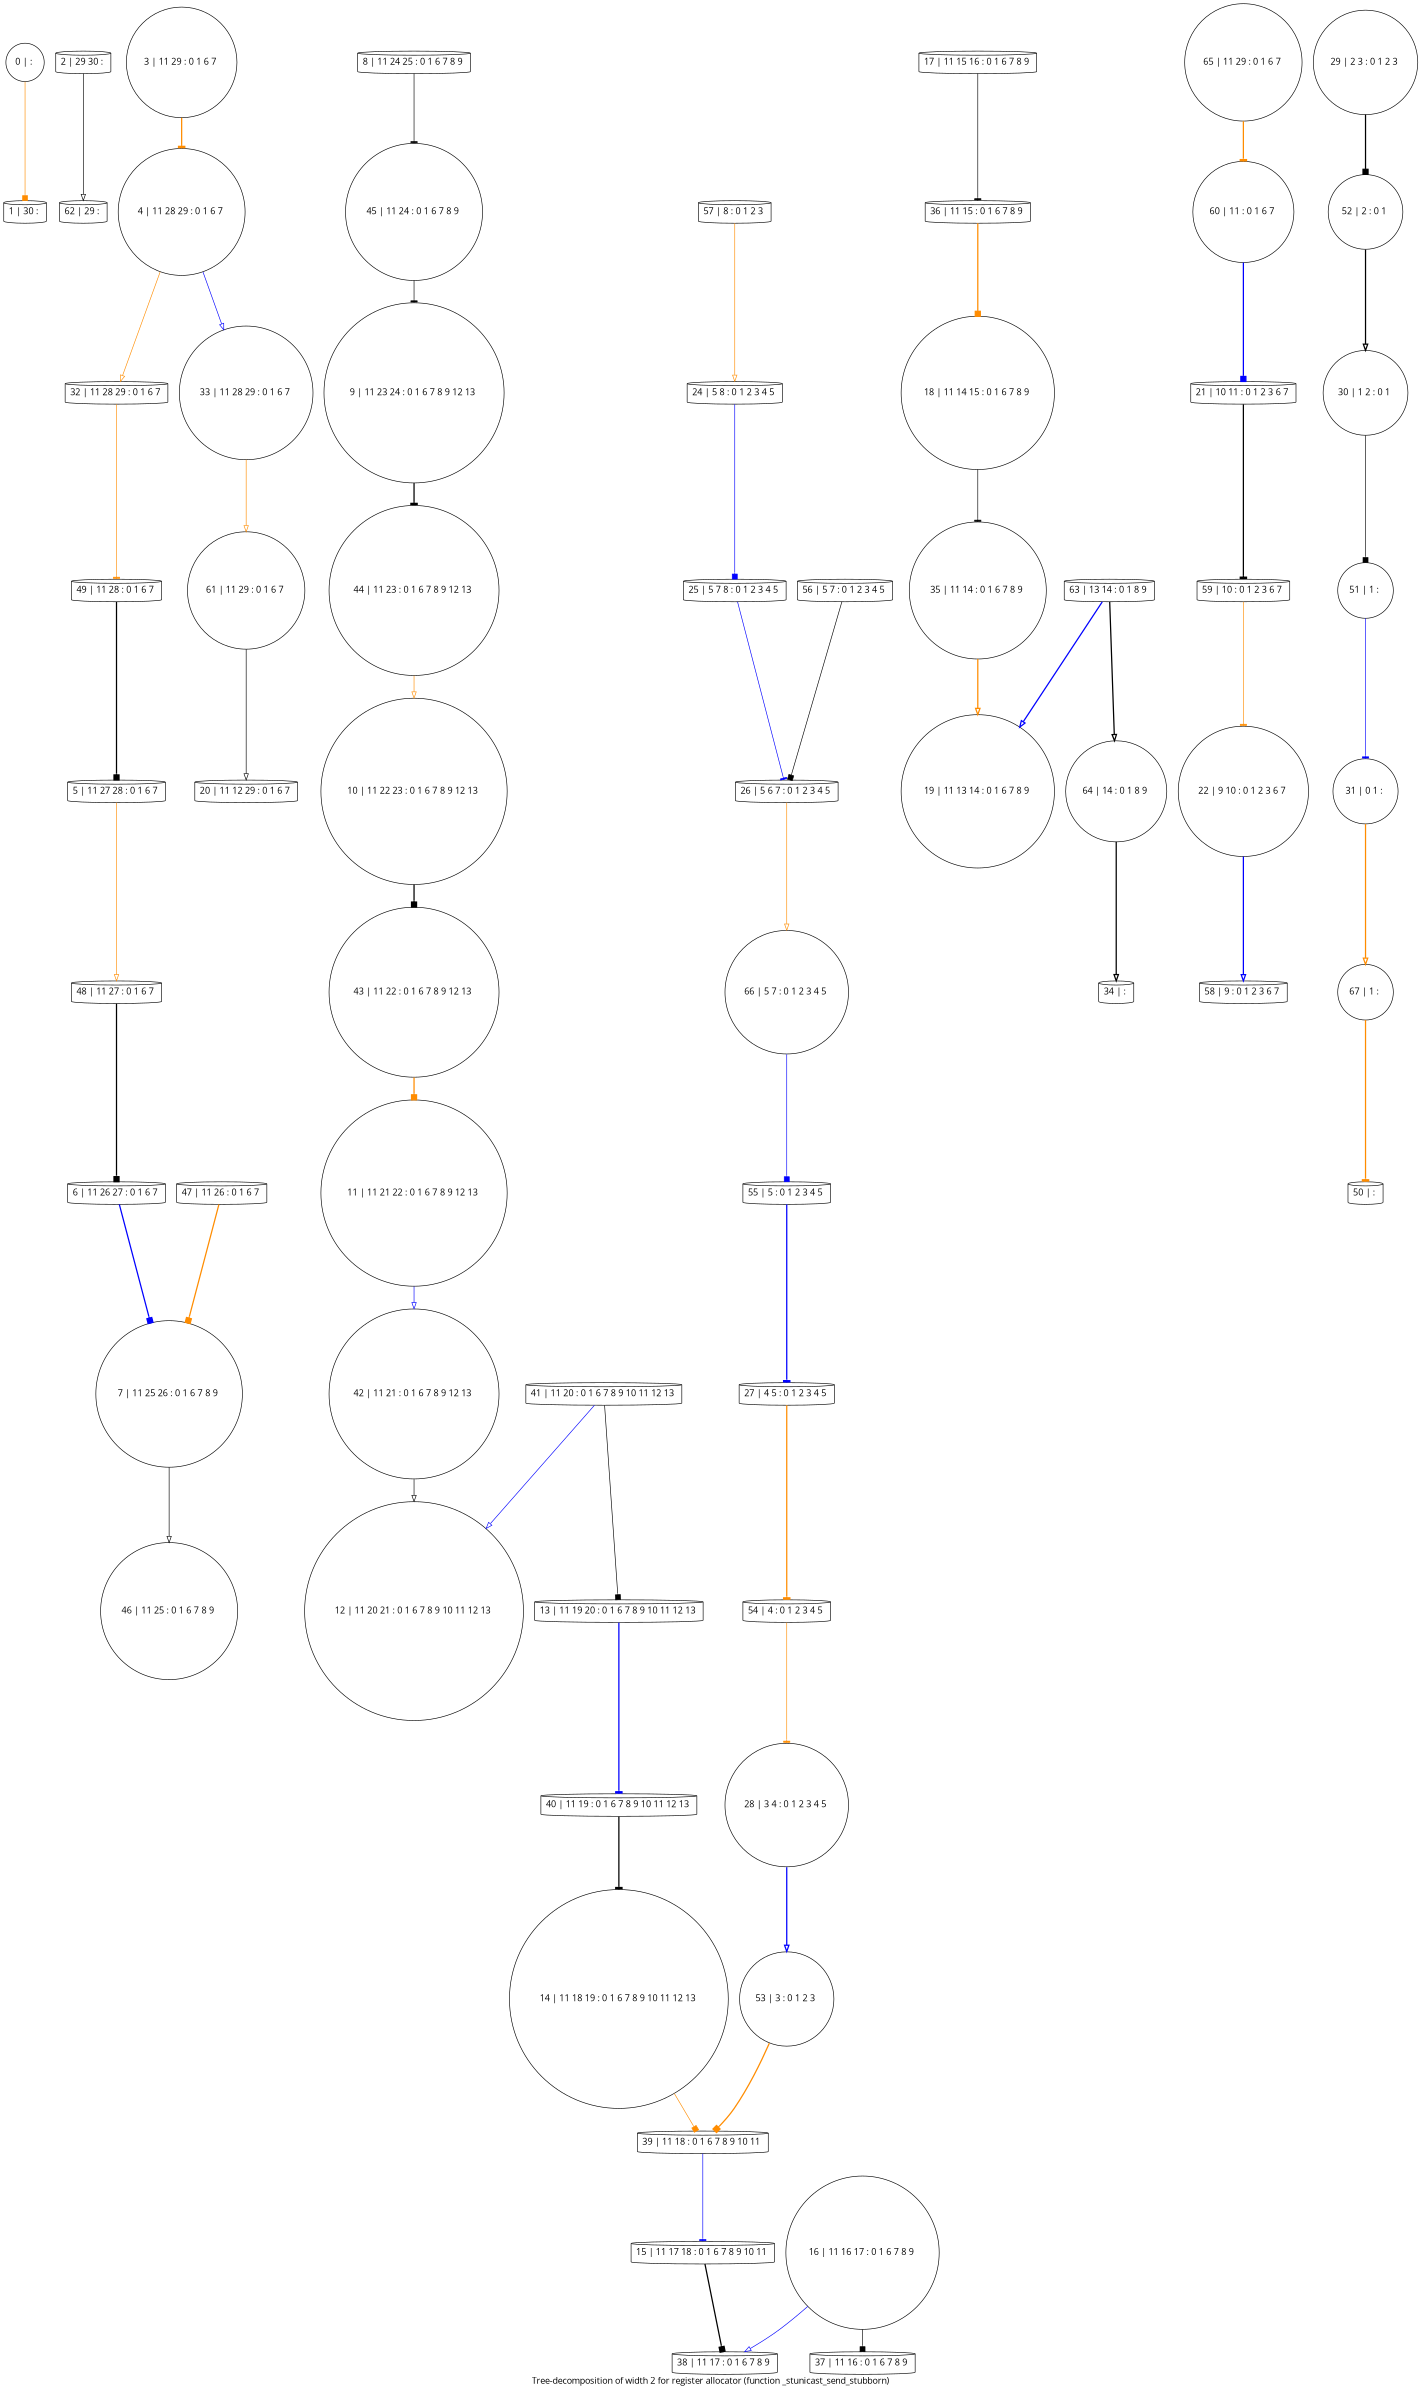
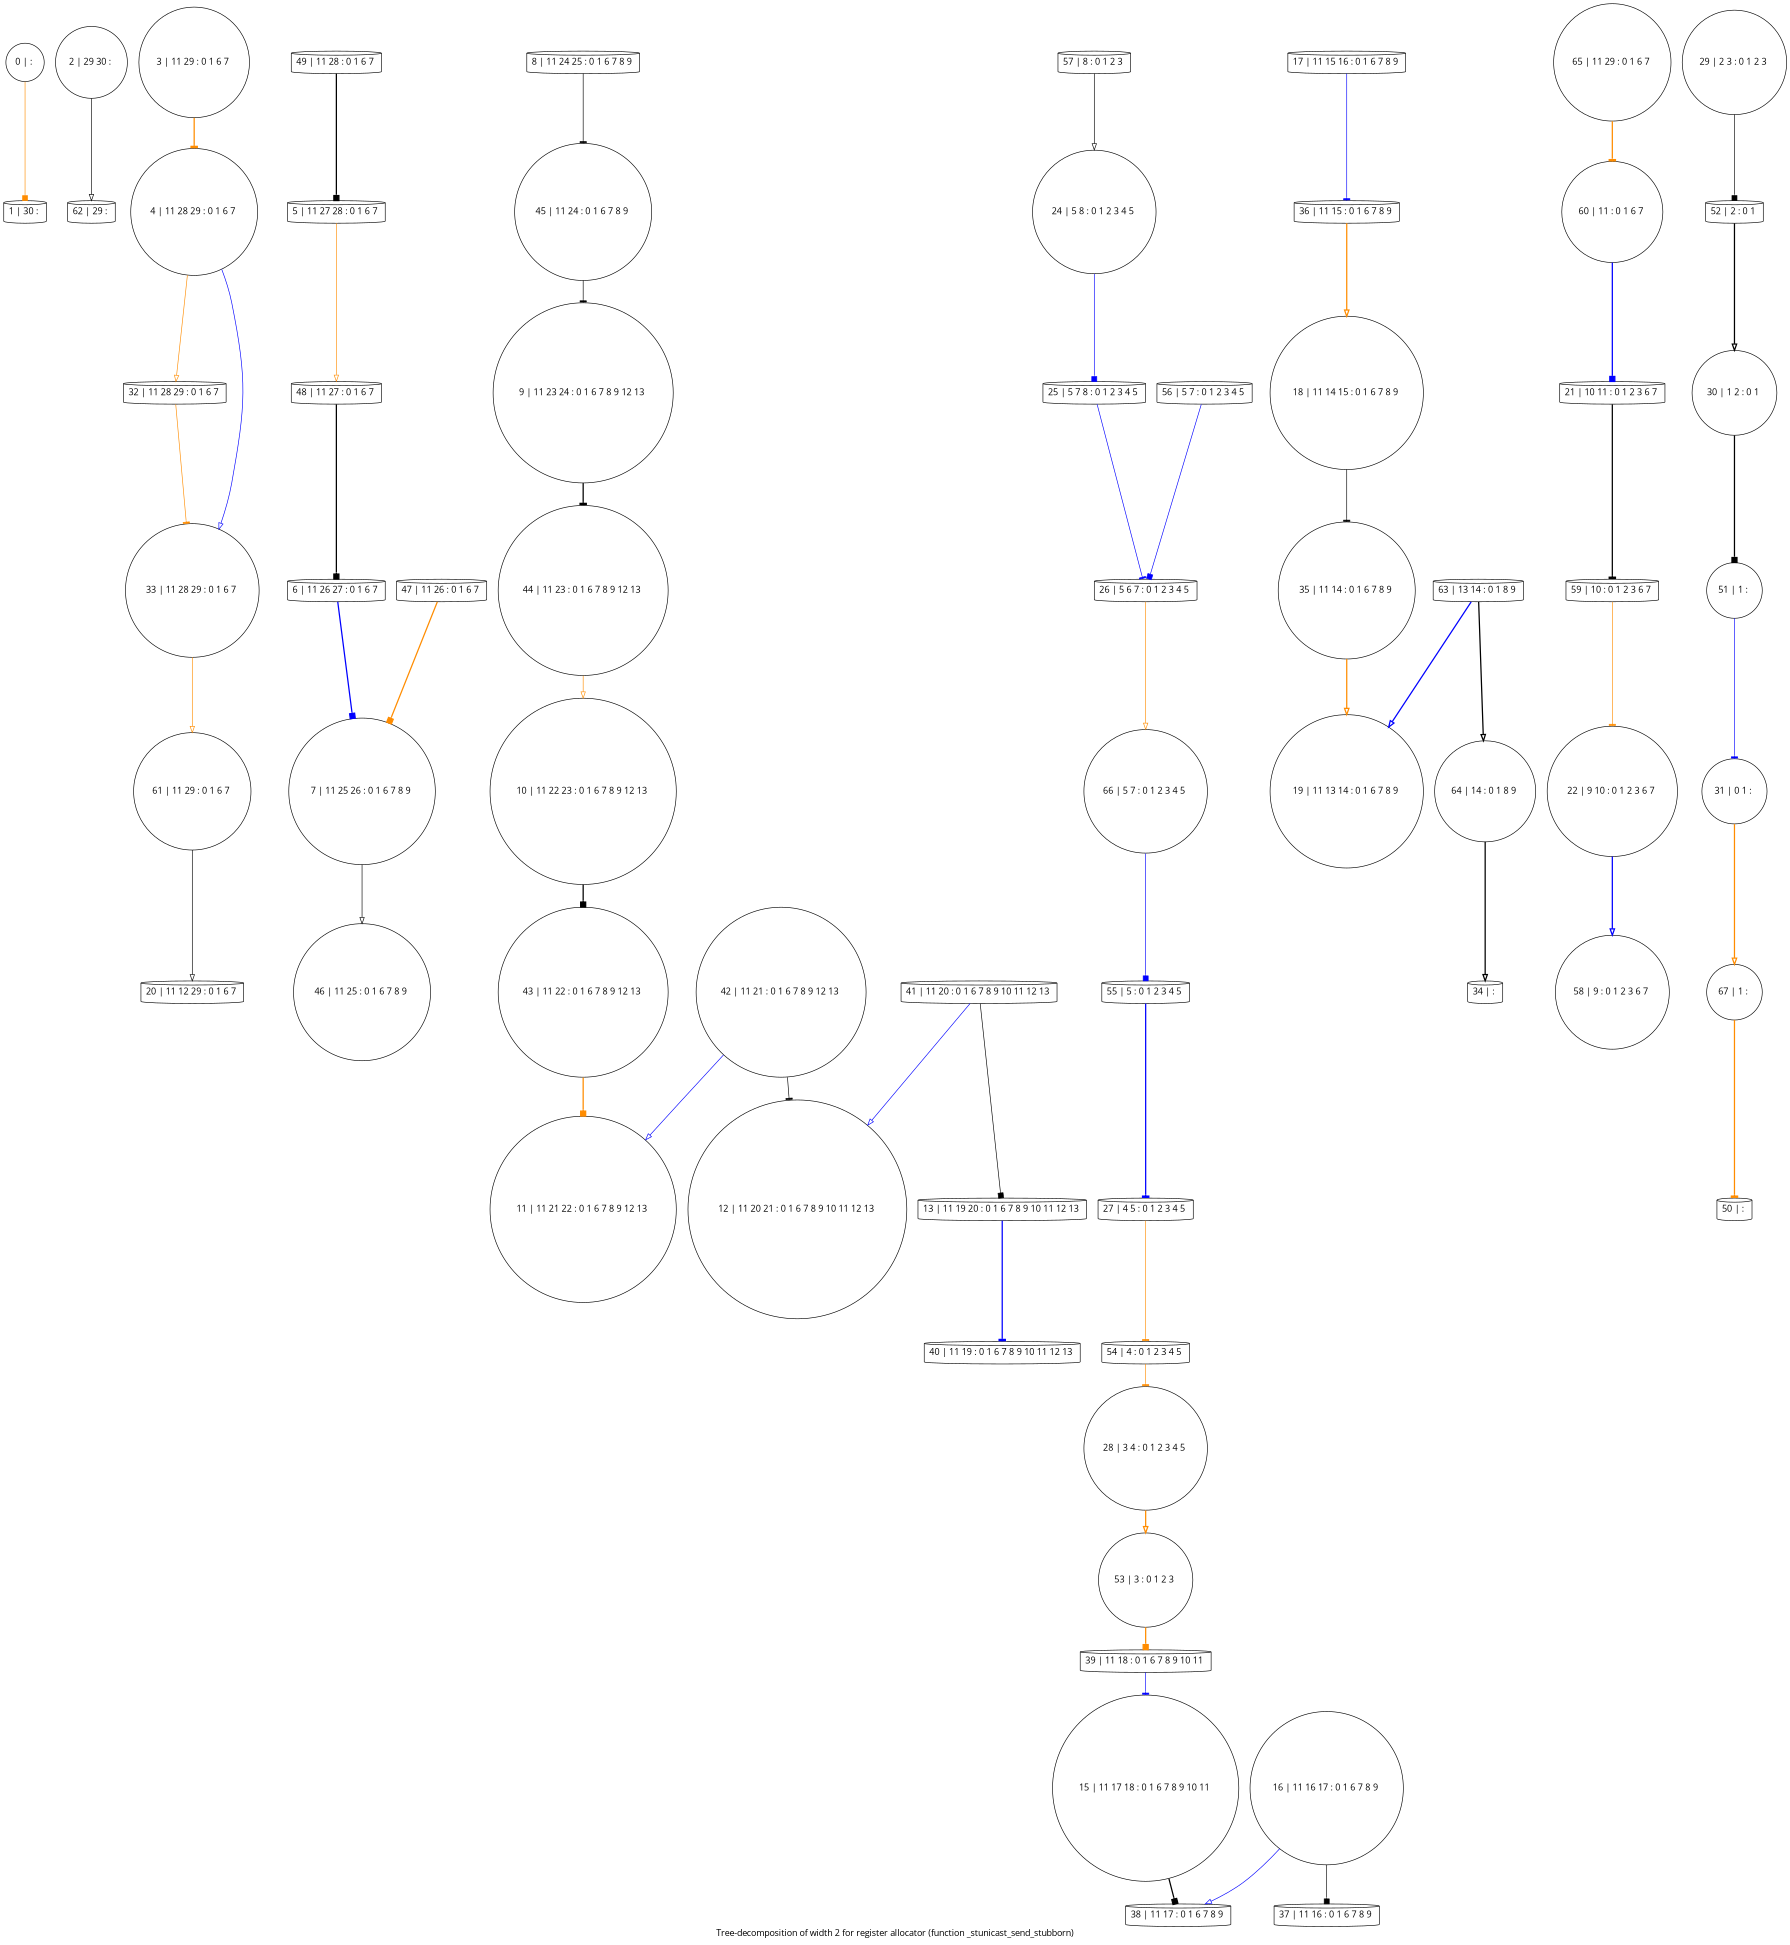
(83, 62) -> (91, 62)
(978, 135) -> (1347, 135)
(1366, 141) -> (1734, 154)
(1366, 212) -> (1734, 212)
(978, 267) -> (1347, 267)
(735, 299) -> (1094, 109)
(735, 393) -> (1094, 212)
(117, 490) -> (181, 462)
(1366, 496) -> (1734, 496)
(817, 688) -> (1176, 489)
(1243, 992) -> (1612, 992)
(414, 1294) -> (687, 1095)
(414, 1487) -> (788, 1087)
(787, 1501) -> (1146, 1279)
(787, 1906) -> (1146, 1518)
(619, 1999) -> none
(703, 2253) -> (1146, 1788)
